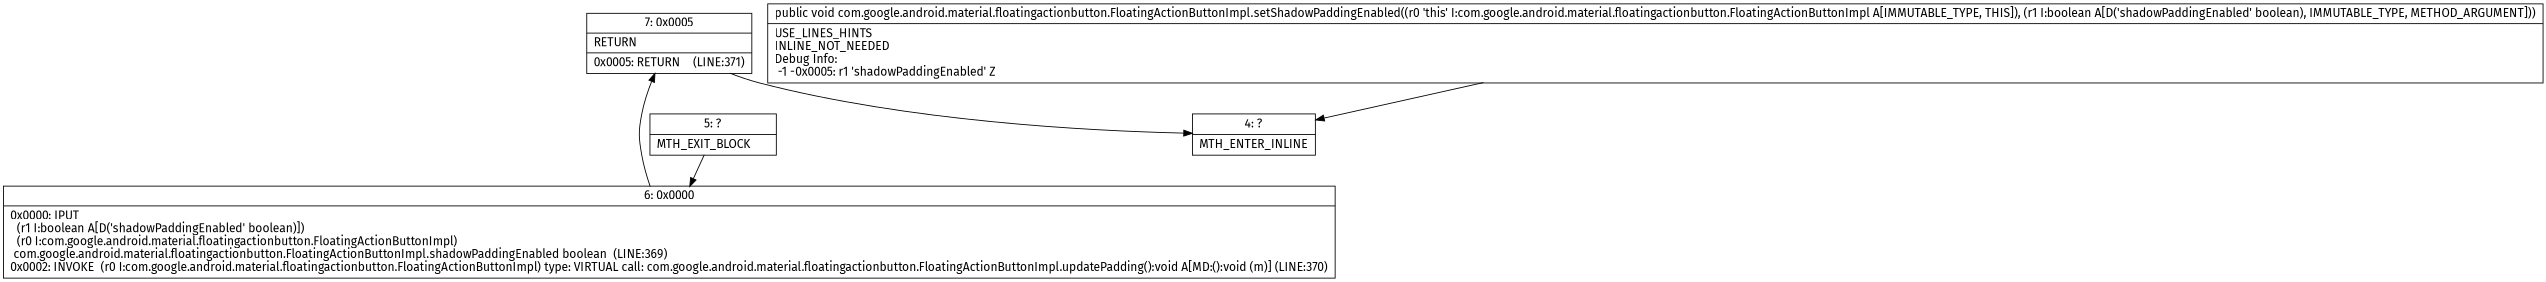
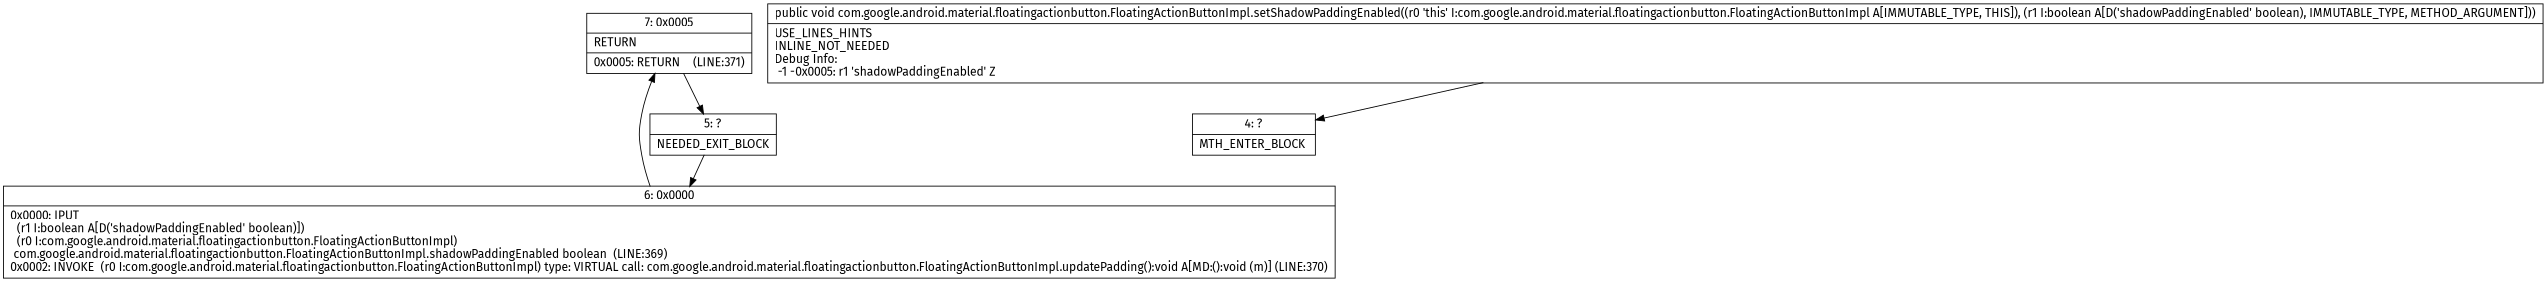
(955, 117) -> (692, 90)
(704, 144) -> (713, 144)
(1254, 144) -> (1253, 144)
